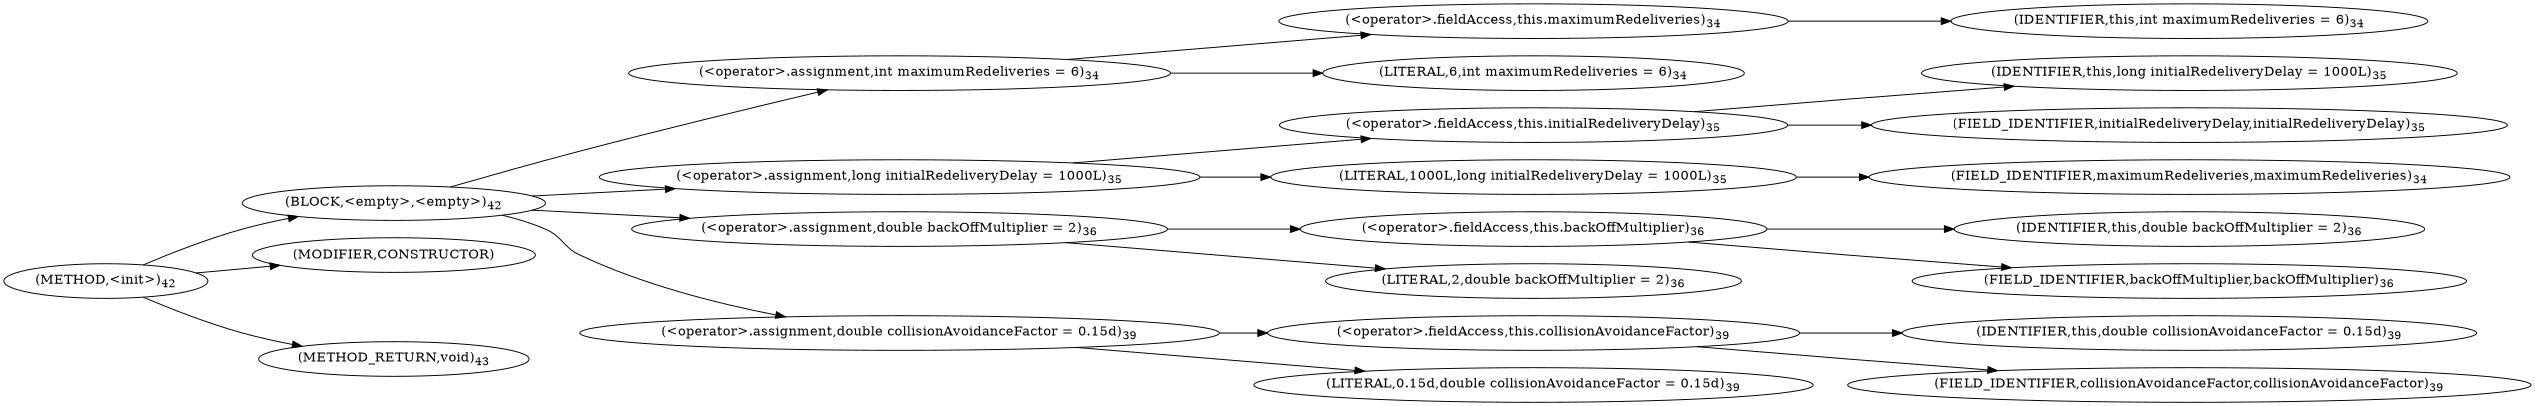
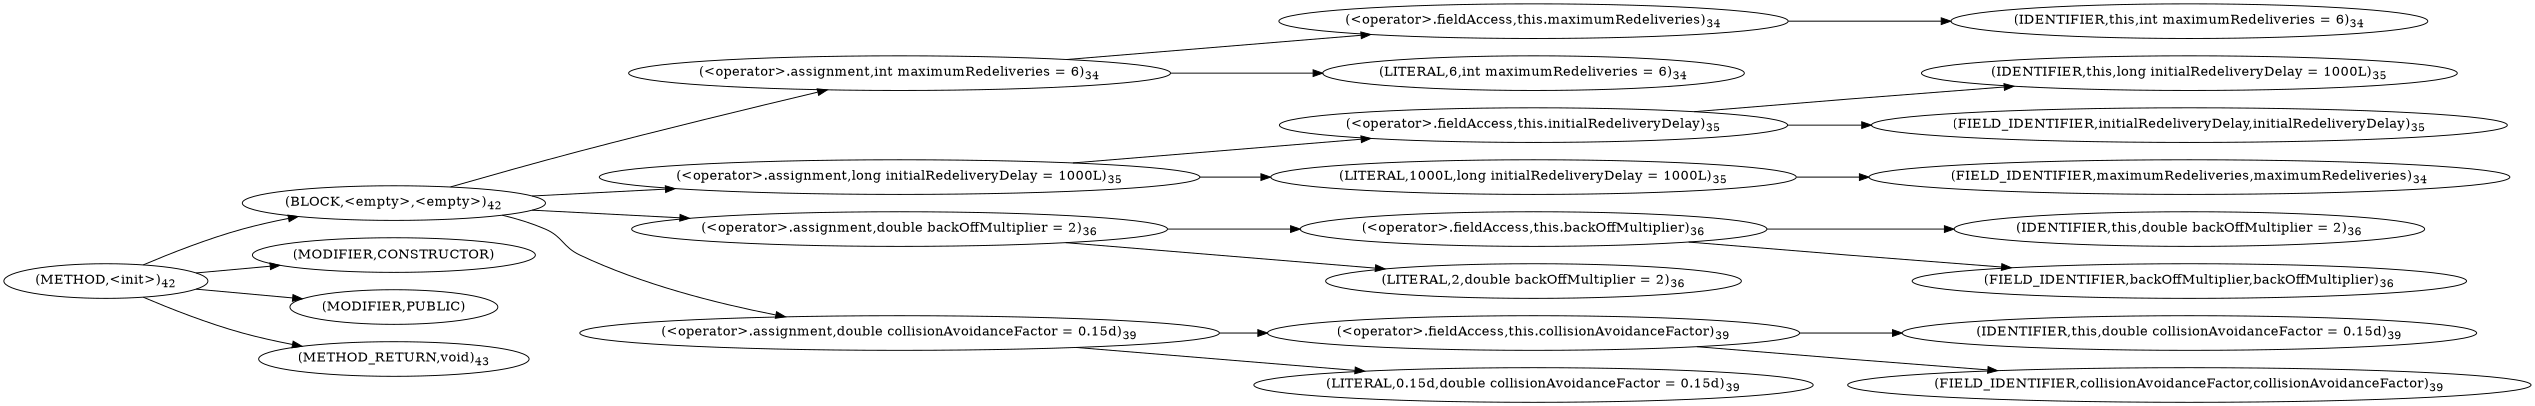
none -> (394, 307)
